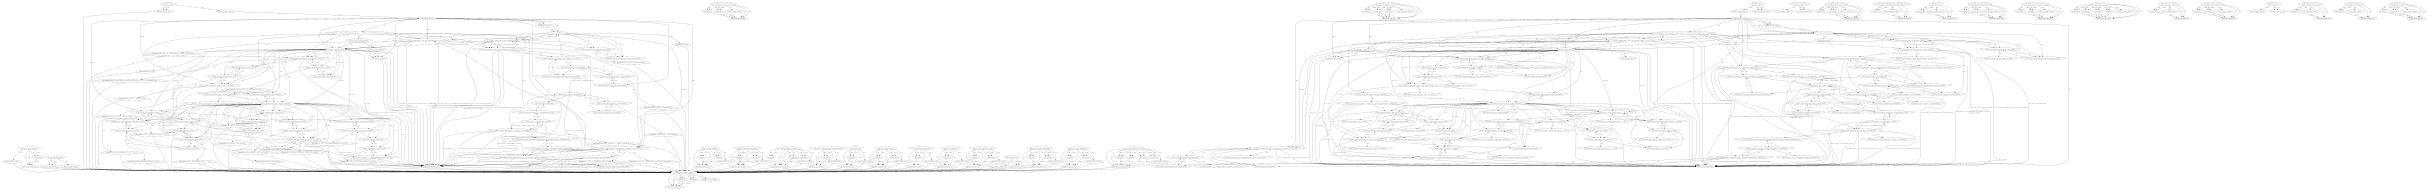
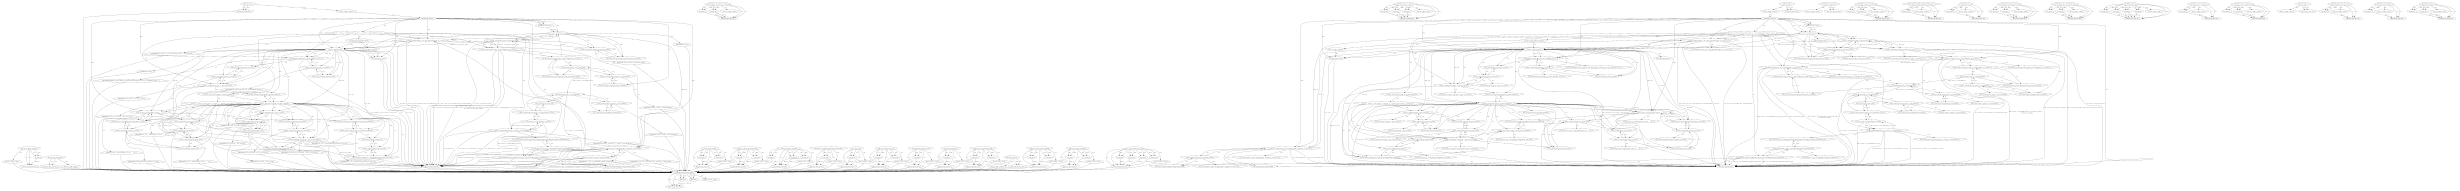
(1526, 40) -> none
